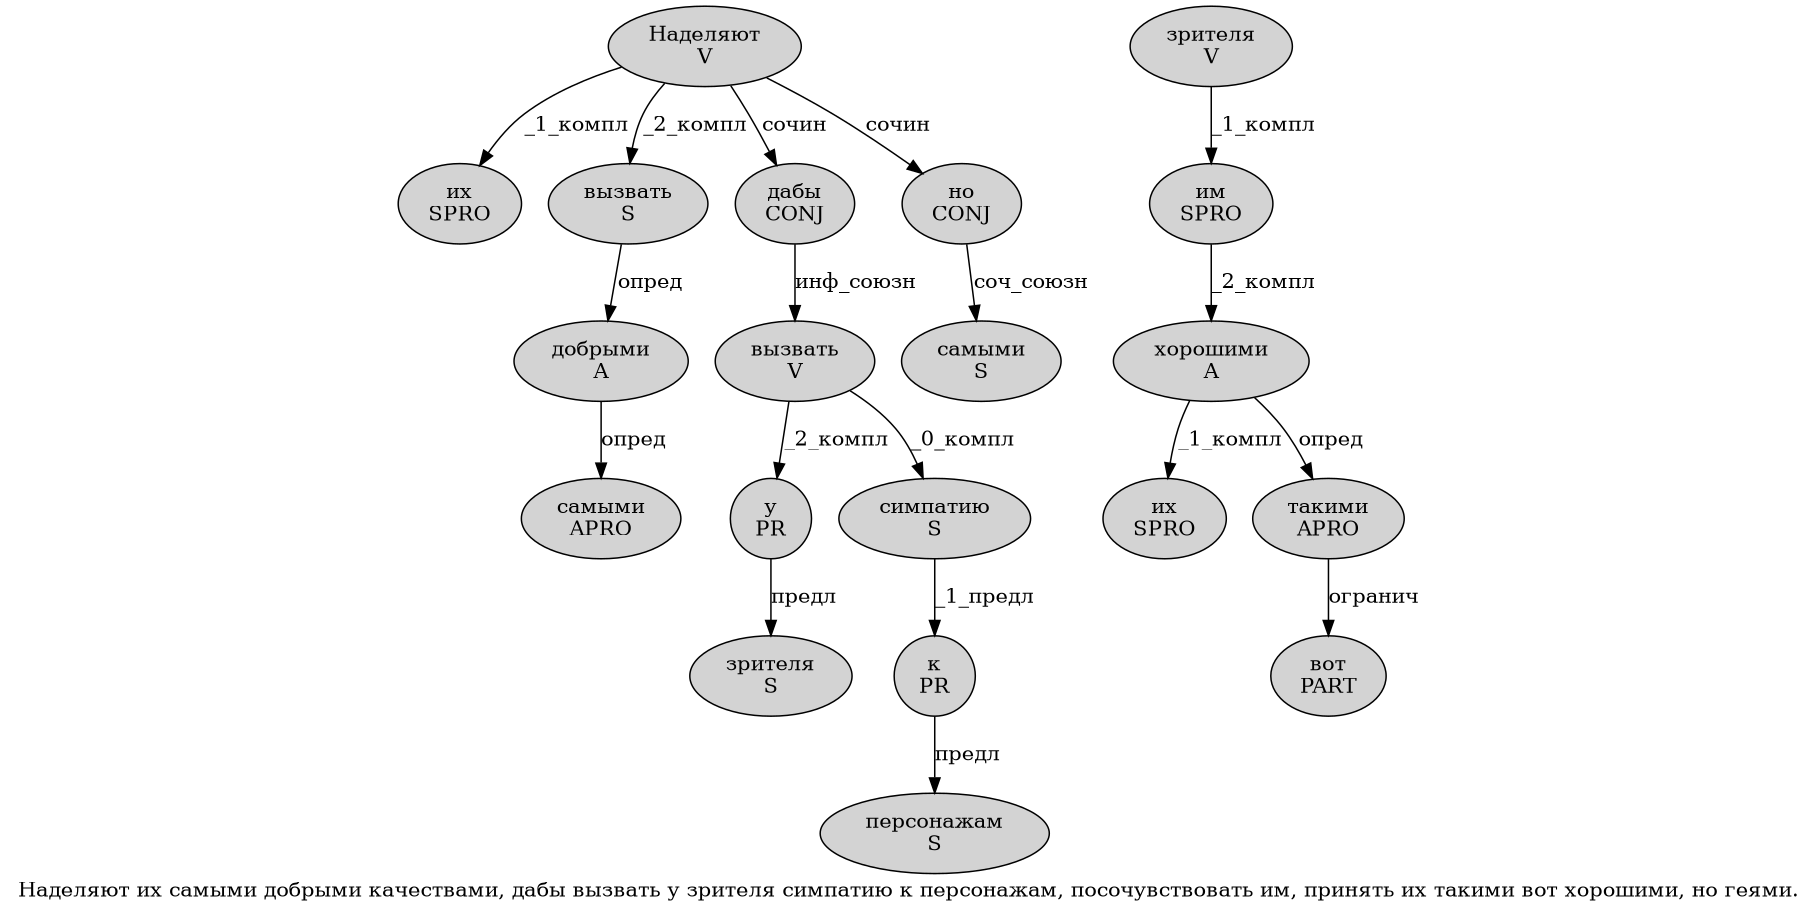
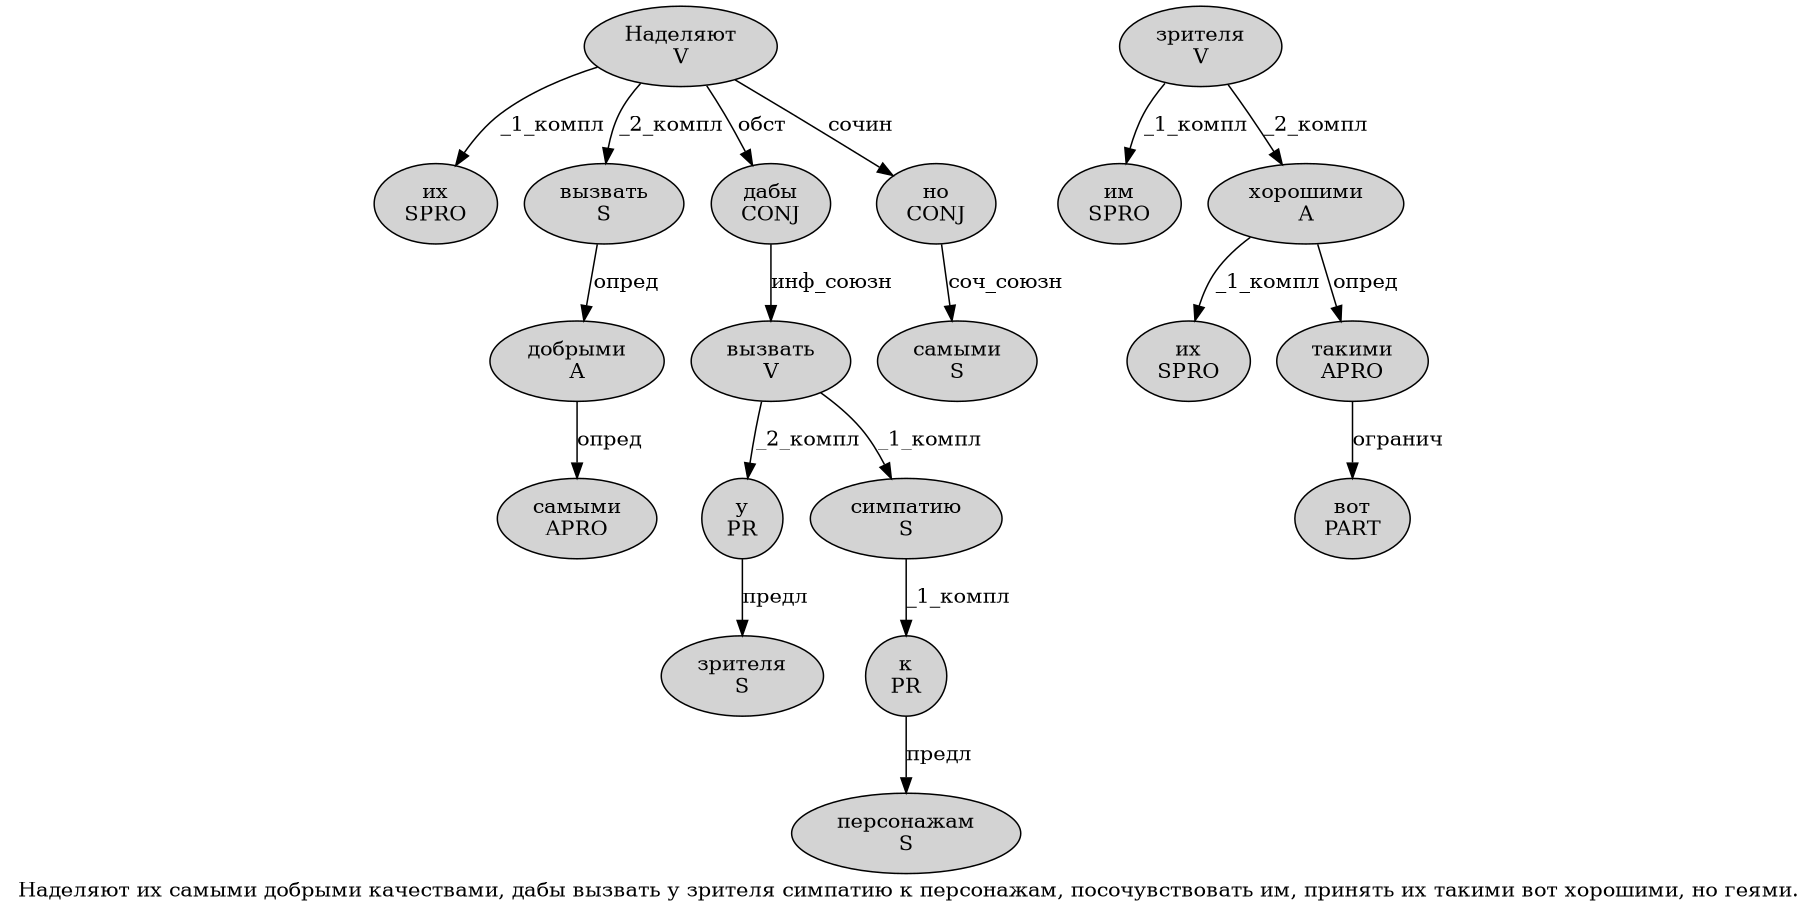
(794, 125) -> (762, 125)
(1211, 275) -> (1252, 118)
(963, 440) -> (930, 440)
(985, 597) -> (959, 597)
